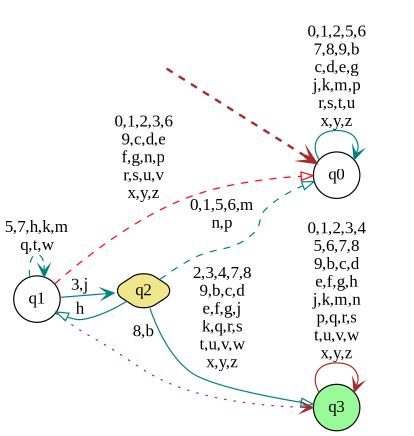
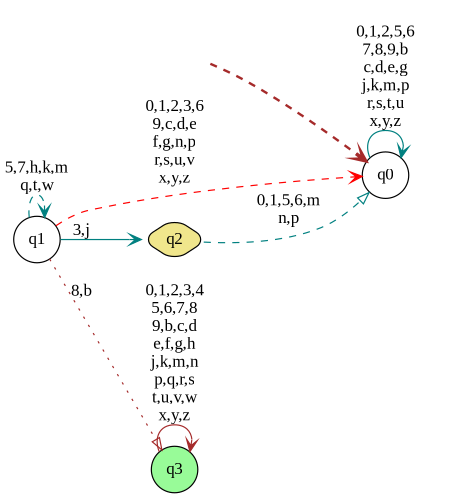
(149, 216) -> (201, 192)
(98, 315) -> none
(208, 381) -> none
(170, 383) -> (103, 349)
